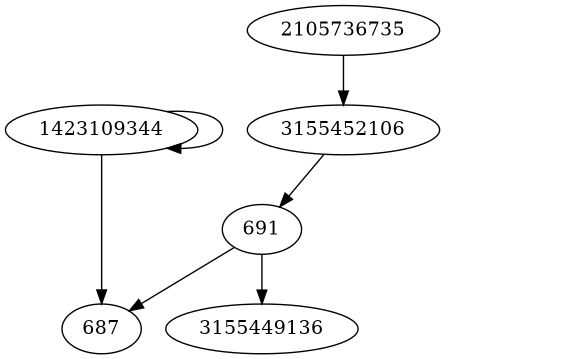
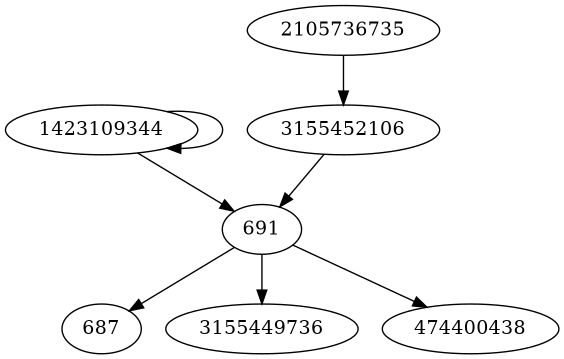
(102, 222) -> (180, 178)
(262, 329) -> (262, 329)
none -> (471, 329)
